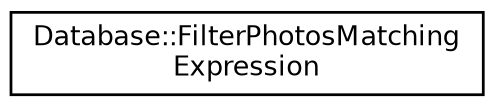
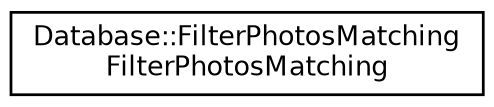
(247, 54) -> (247, 54)
